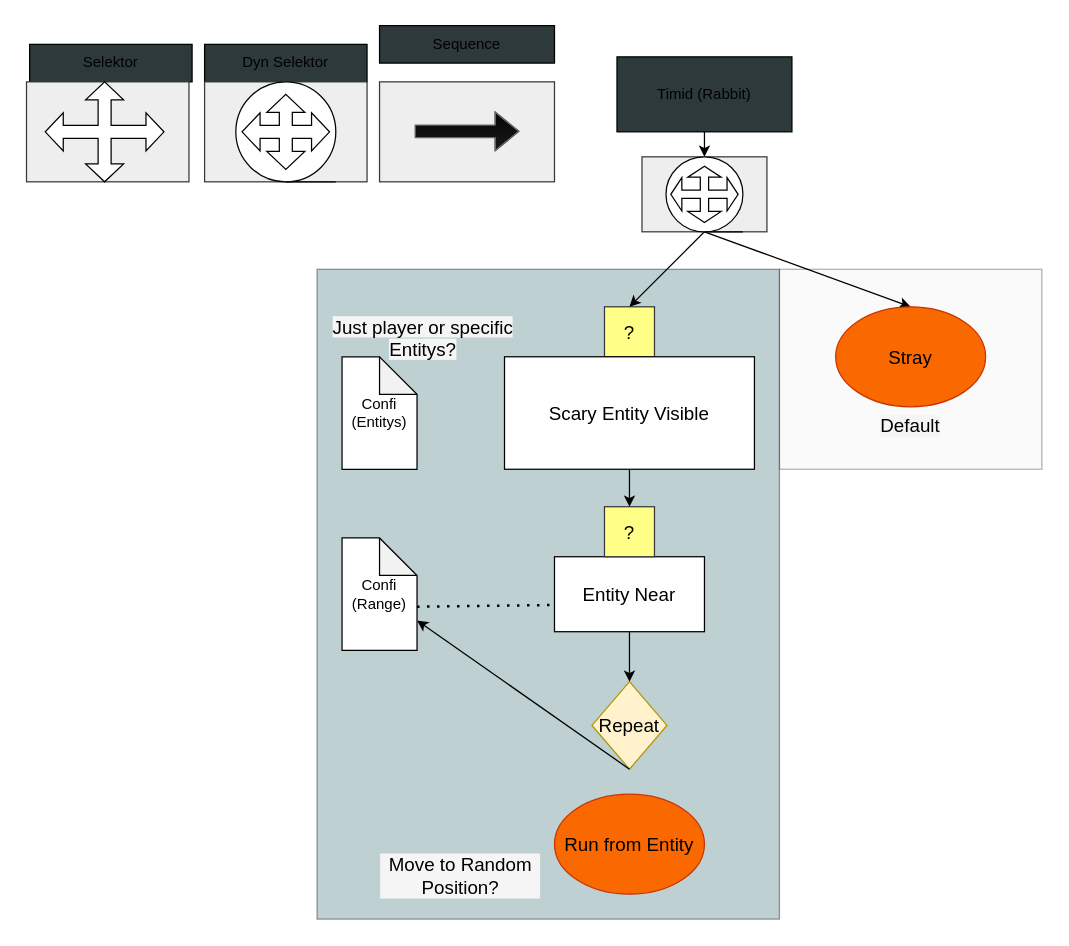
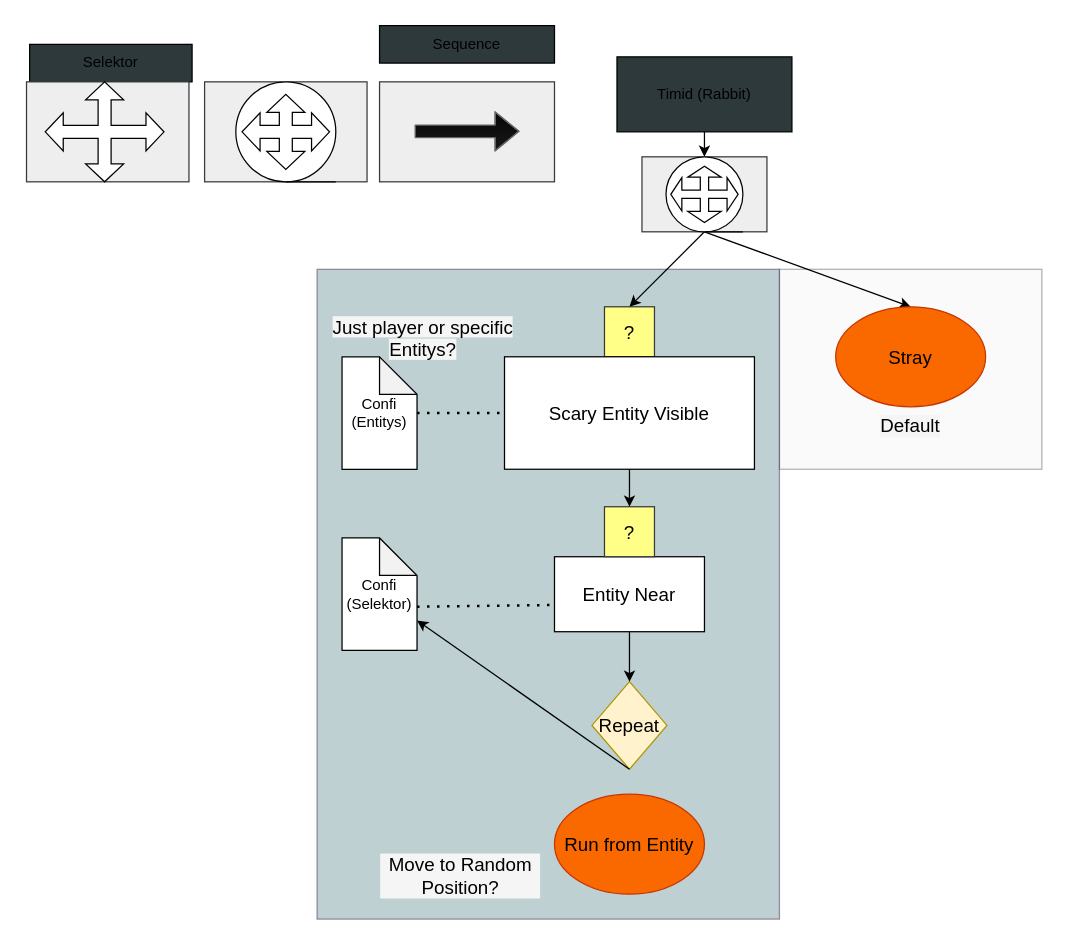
(286, 63) -> none
none -> (459, 413)
(379, 594) -> (379, 594)
